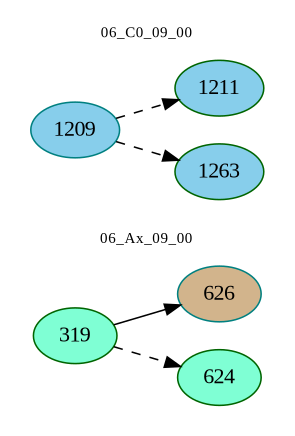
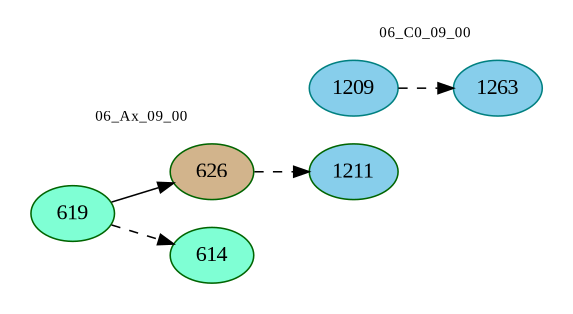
(140, 111) -> (276, 172)
(219, 172) -> (498, 88)
(219, 294) -> (212, 172)
(75, 336) -> (73, 214)
(219, 378) -> (212, 255)
